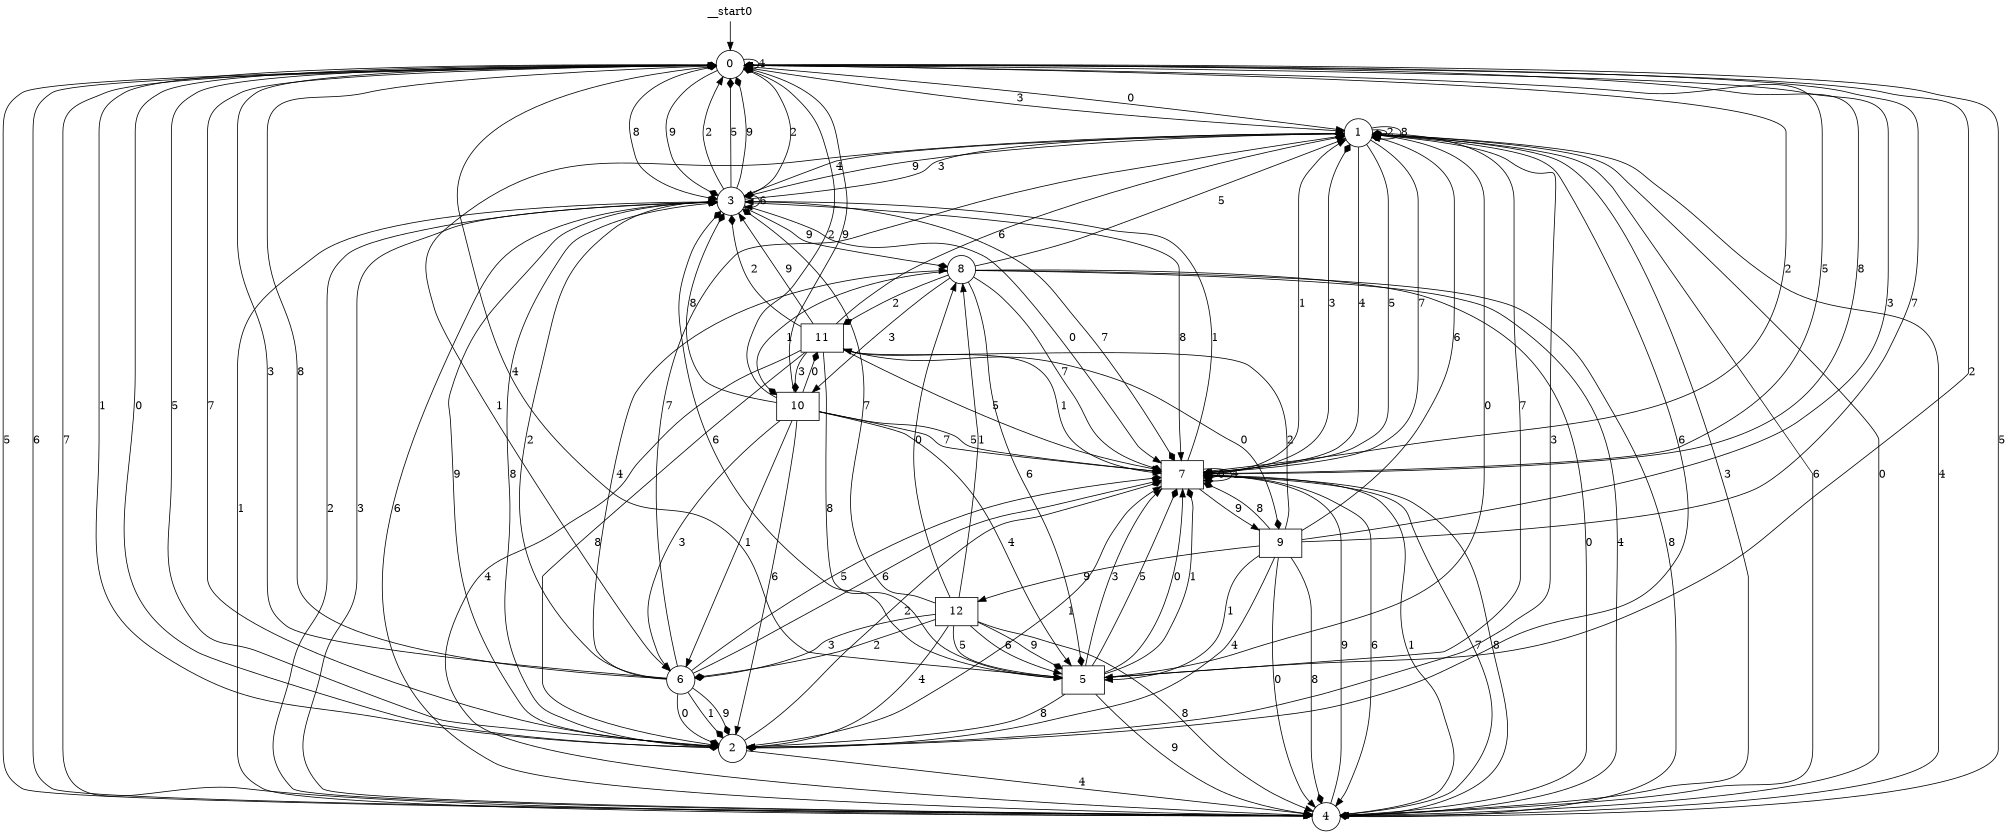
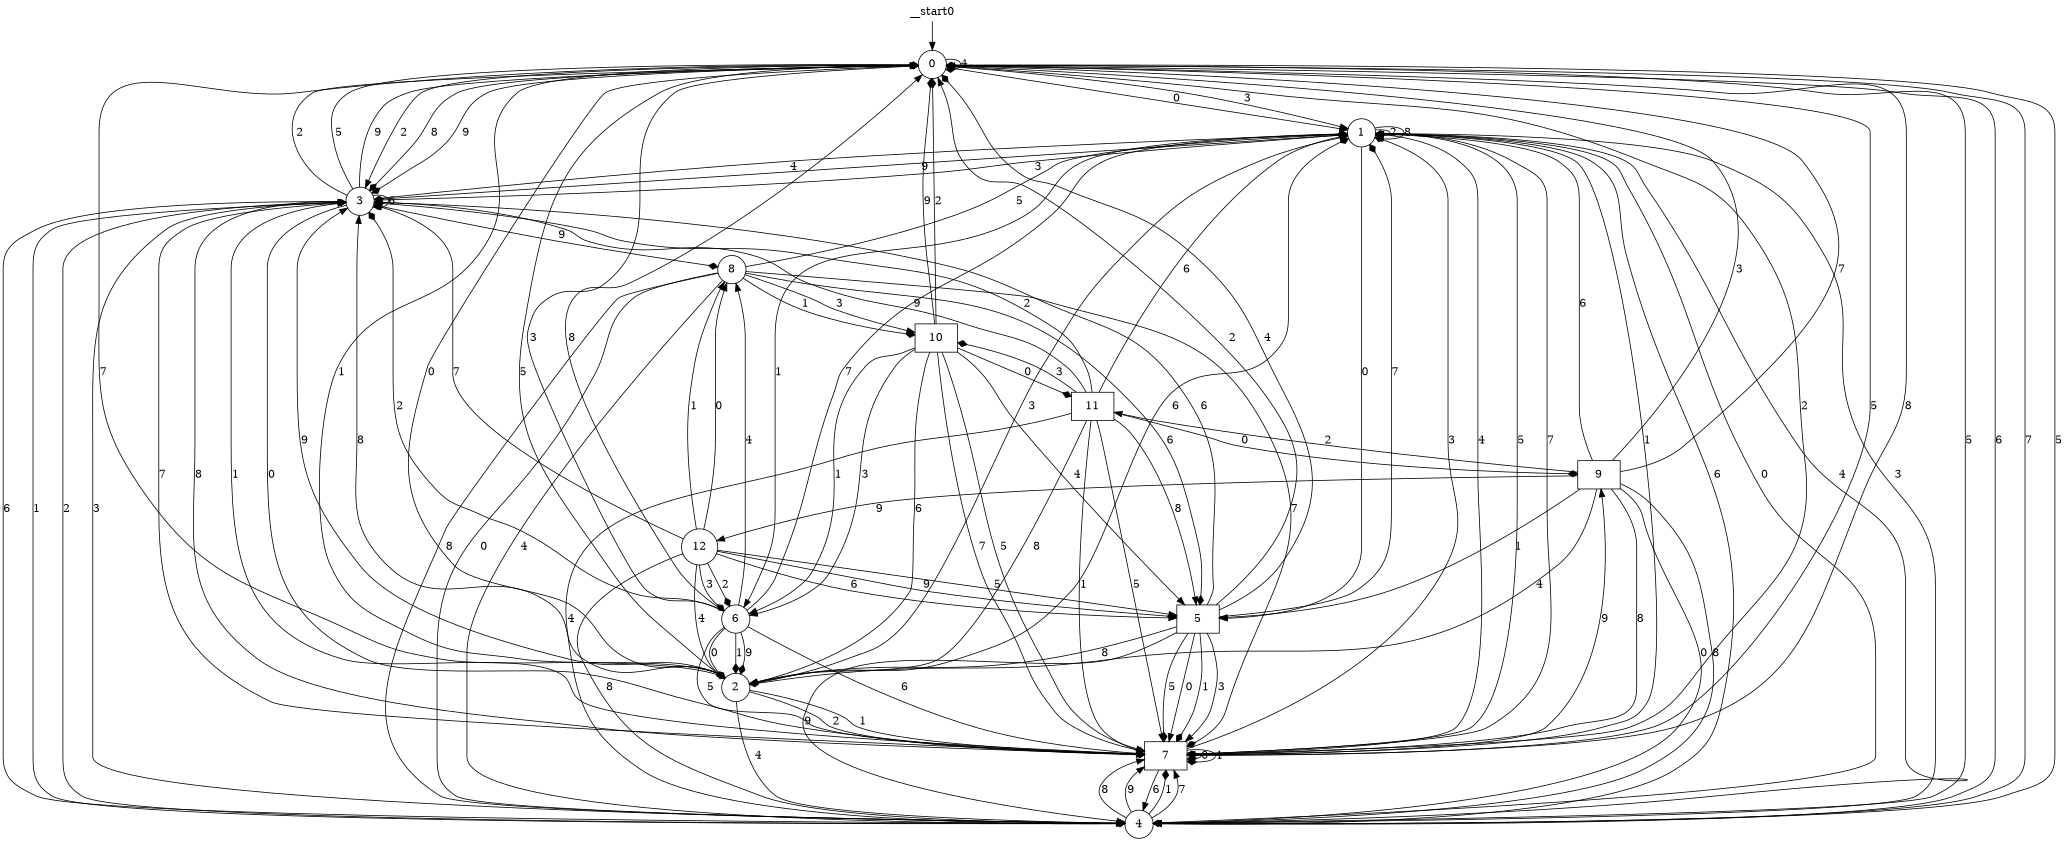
(899, 295) -> none
(690, 350) -> none
(957, 612) -> (700, 547)
(1146, 688) -> (742, 789)
